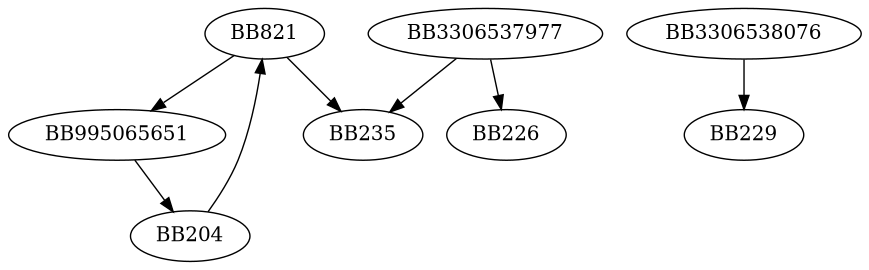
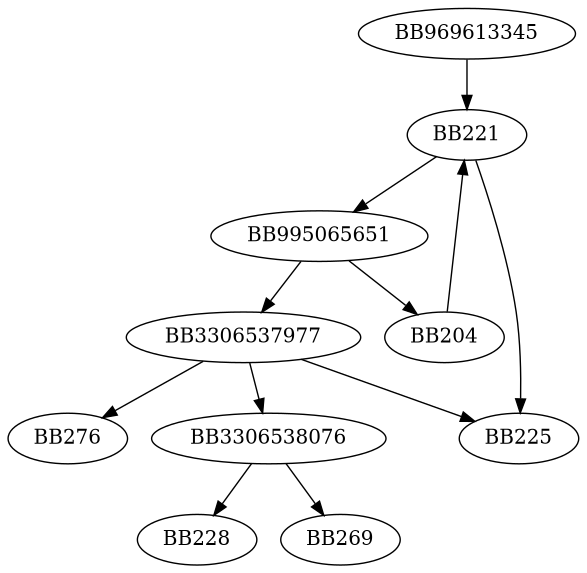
(265, 34) -> (467, 135)
none -> (467, 34)
(363, 135) -> (519, 439)
(506, 135) -> (68, 439)
(744, 135) -> (340, 540)
none -> (286, 281)
none -> (254, 381)
none -> (197, 540)
